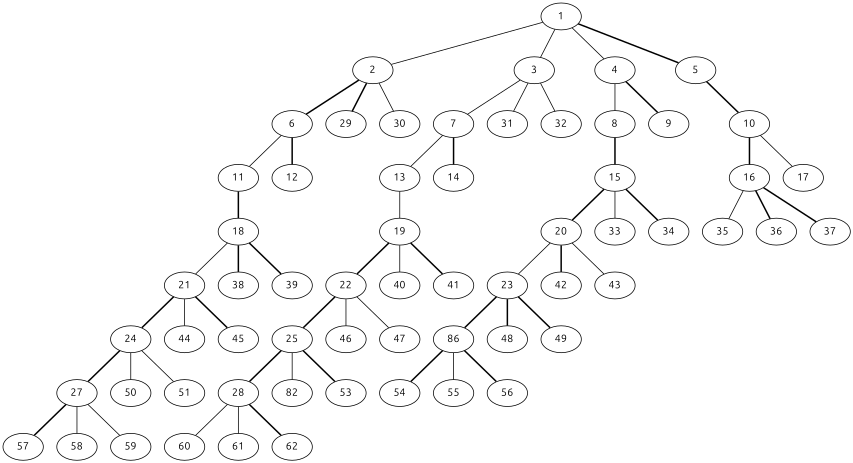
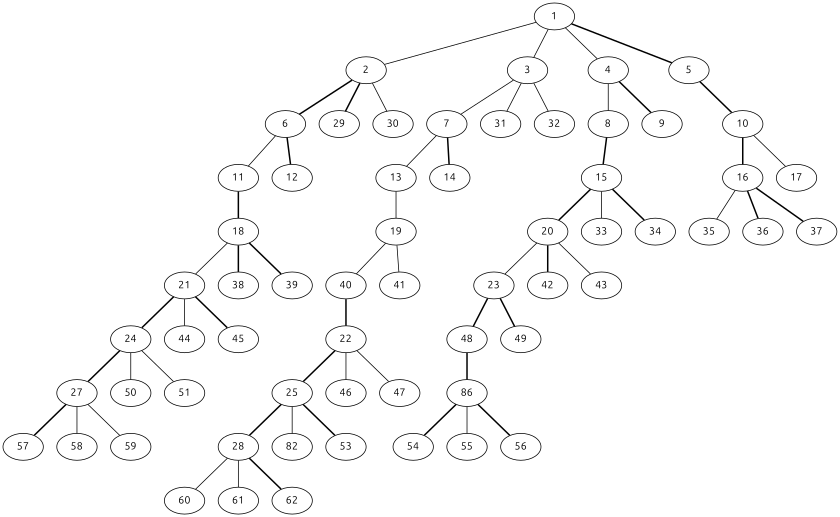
(373, 258) -> (346, 312)
(427, 258) -> (398, 259)
(481, 312) -> (467, 366)
